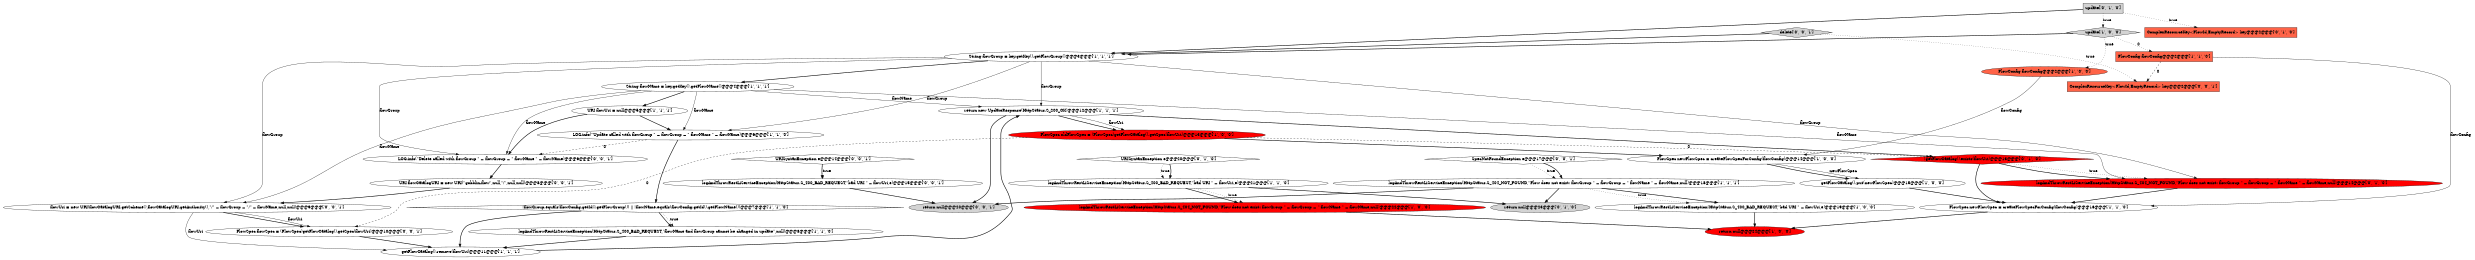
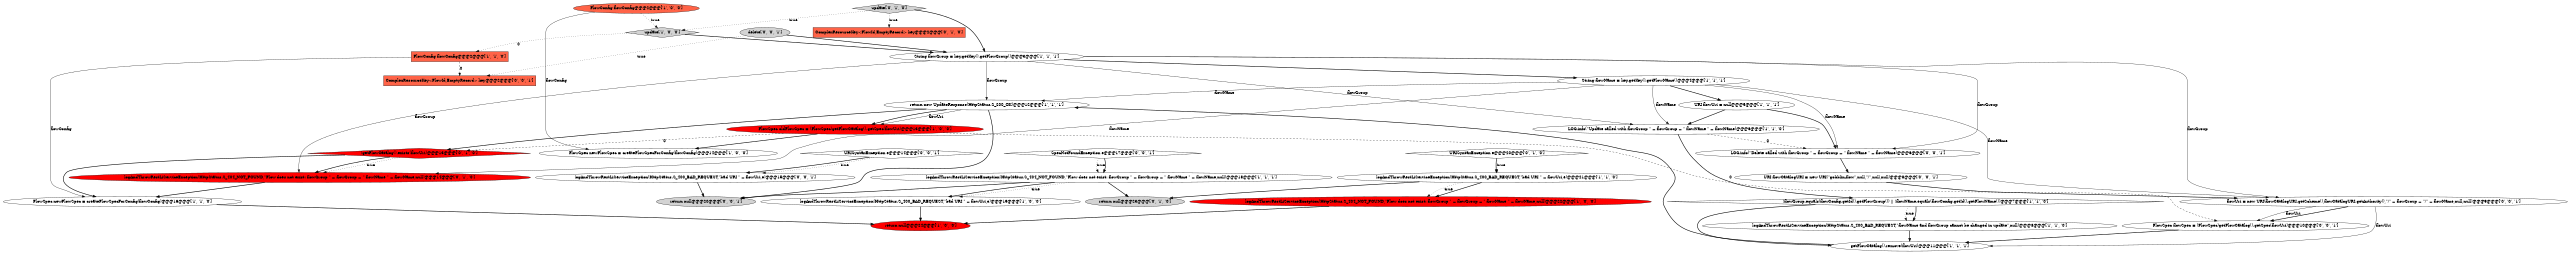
(2103, 8) -> (889, 8)
(1797, 32) -> (765, 32)
(2104, 57) -> (649, 20)
(1882, 183) -> none
